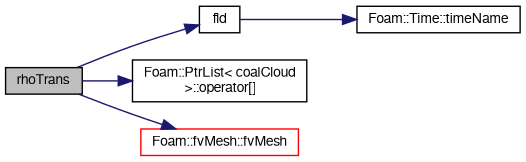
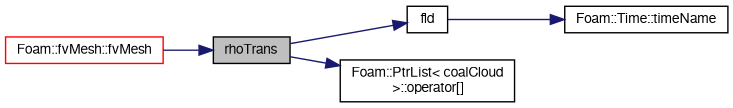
(120, 110) -> (181, 50)
